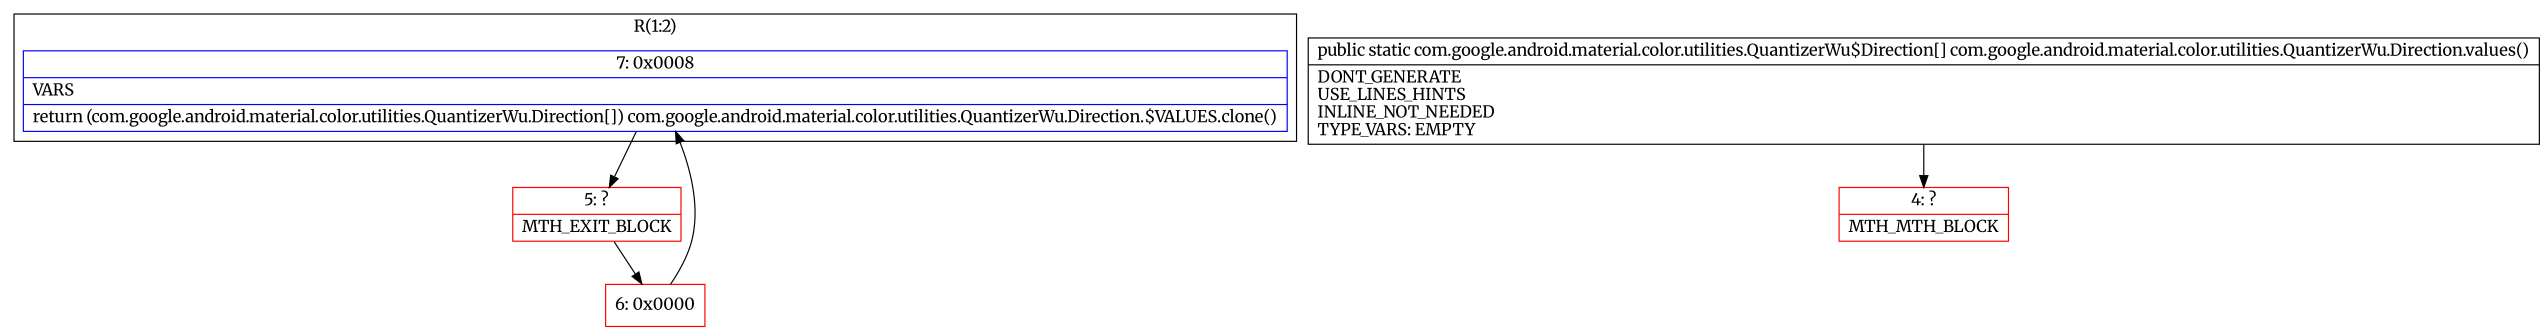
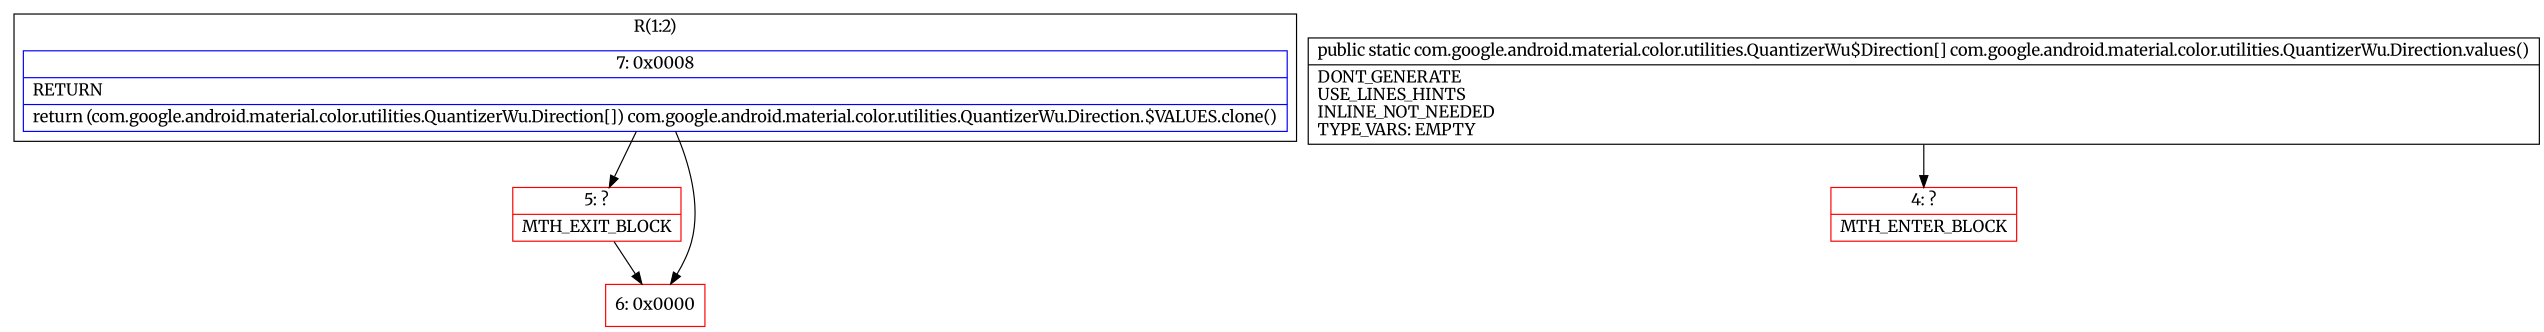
(54, 91) -> (68, 91)
(695, 215) -> (695, 203)
(1924, 227) -> (1924, 227)
